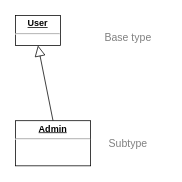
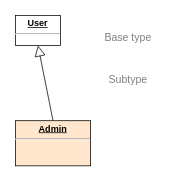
(53, 143) -> (53, 143)
(128, 143) -> (128, 79)
